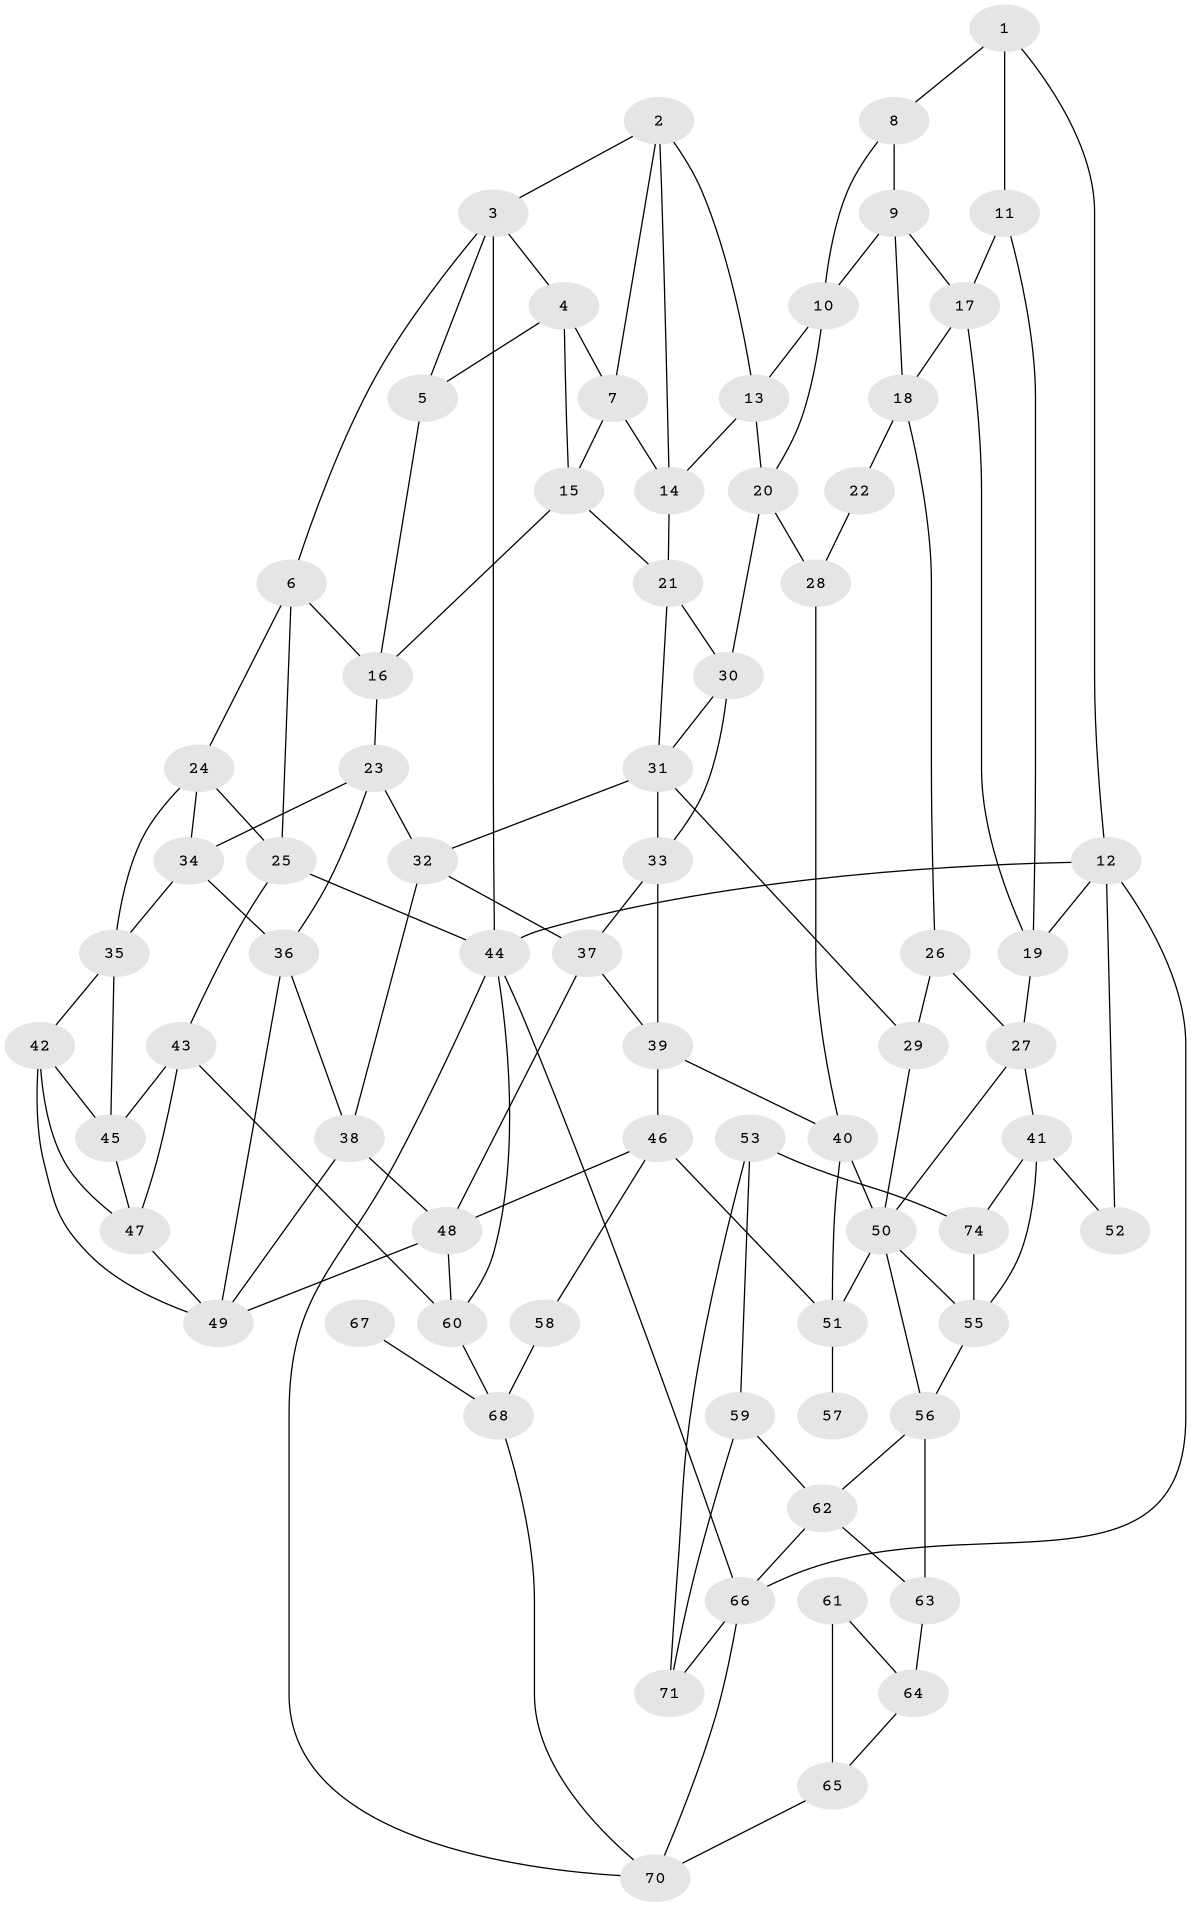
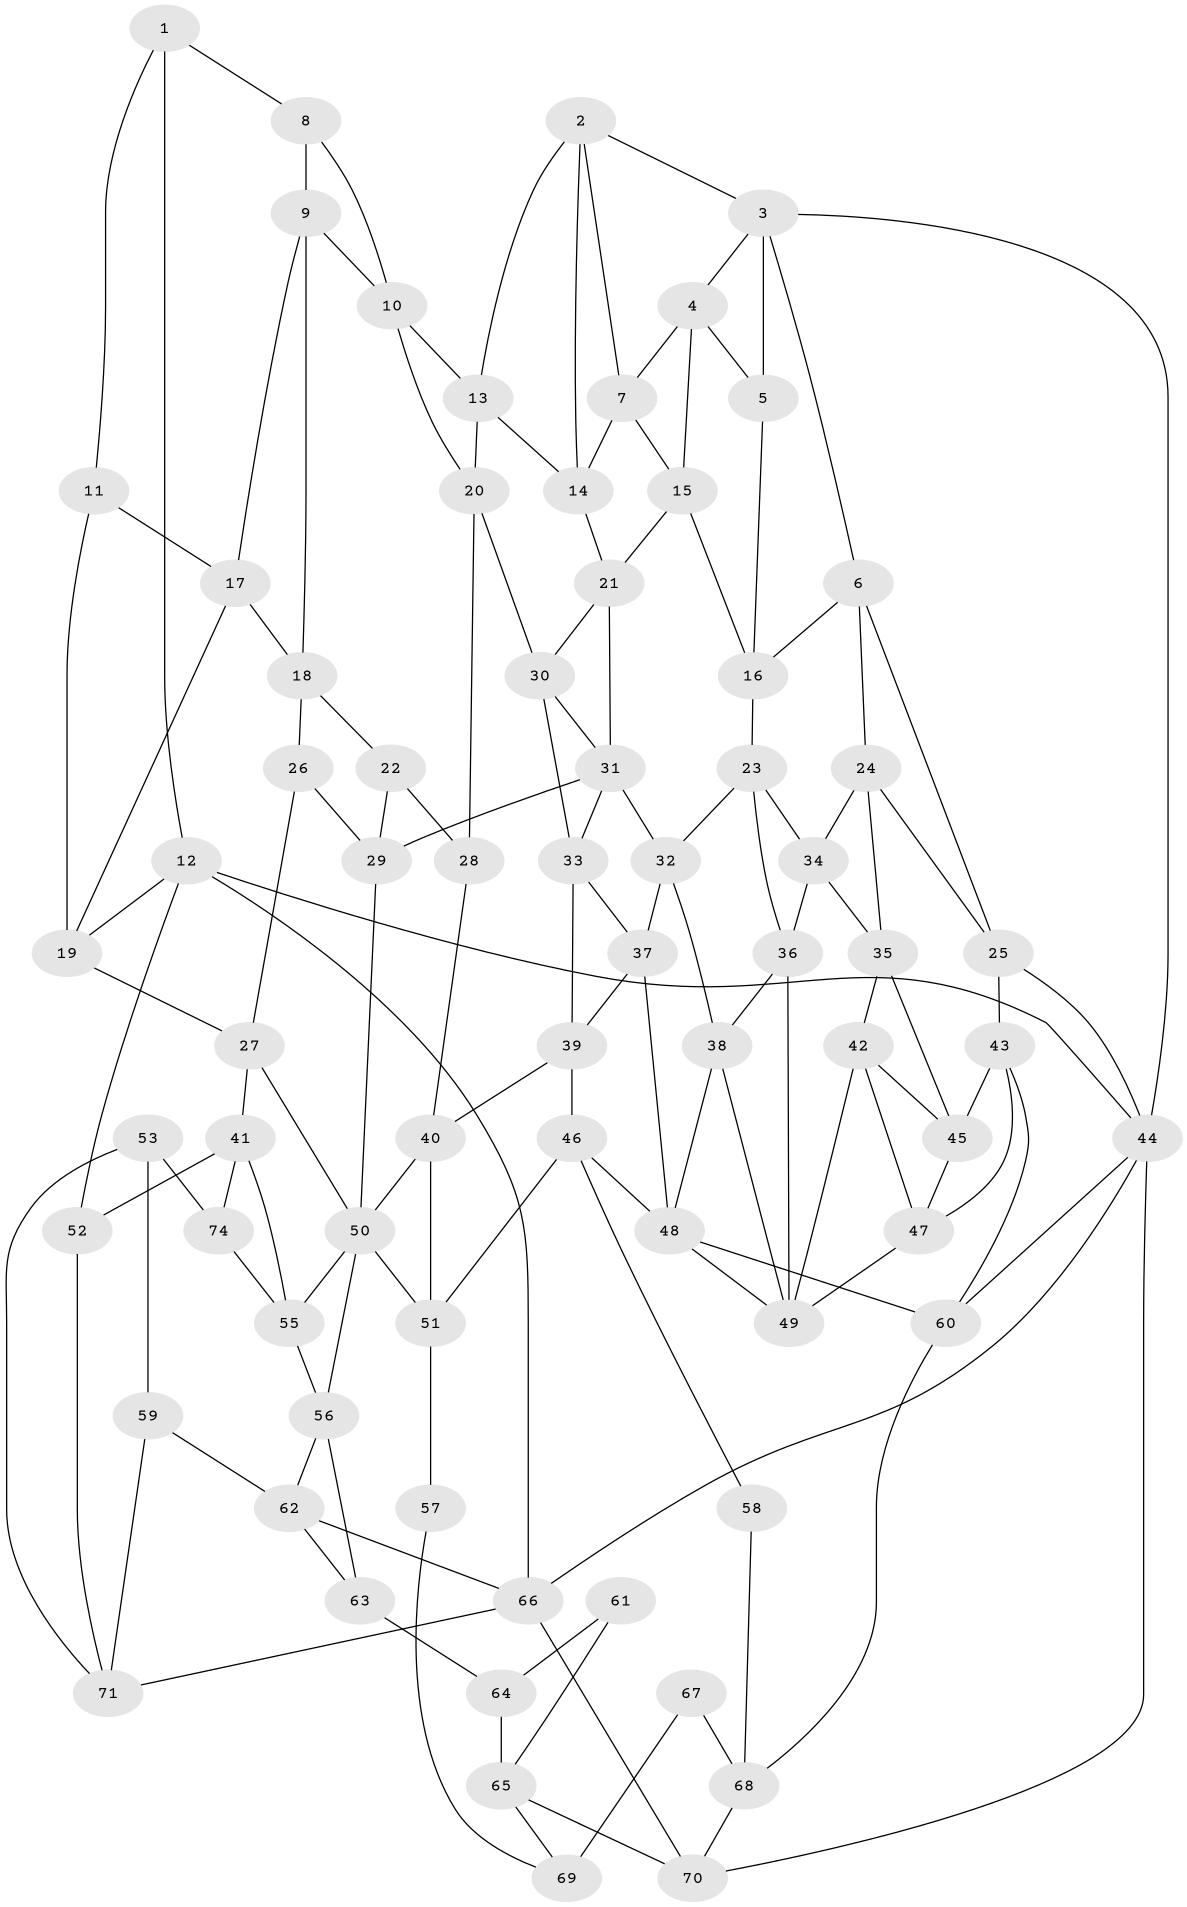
none -> (384, 814)
none -> (77, 1463)
none -> (567, 1878)
